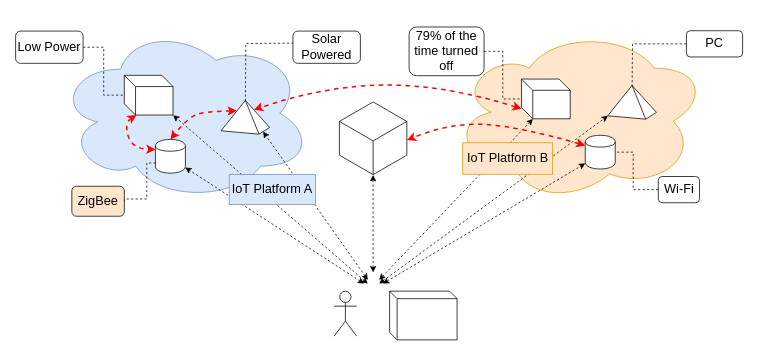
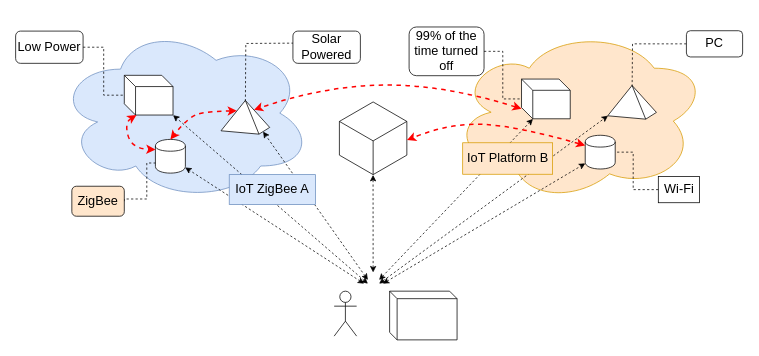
(447, 51) -> (447, 51)
(272, 190) -> (272, 190)
(679, 190) -> (679, 190)
